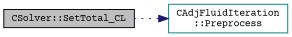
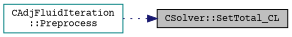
(146, 19) -> (135, 19)
